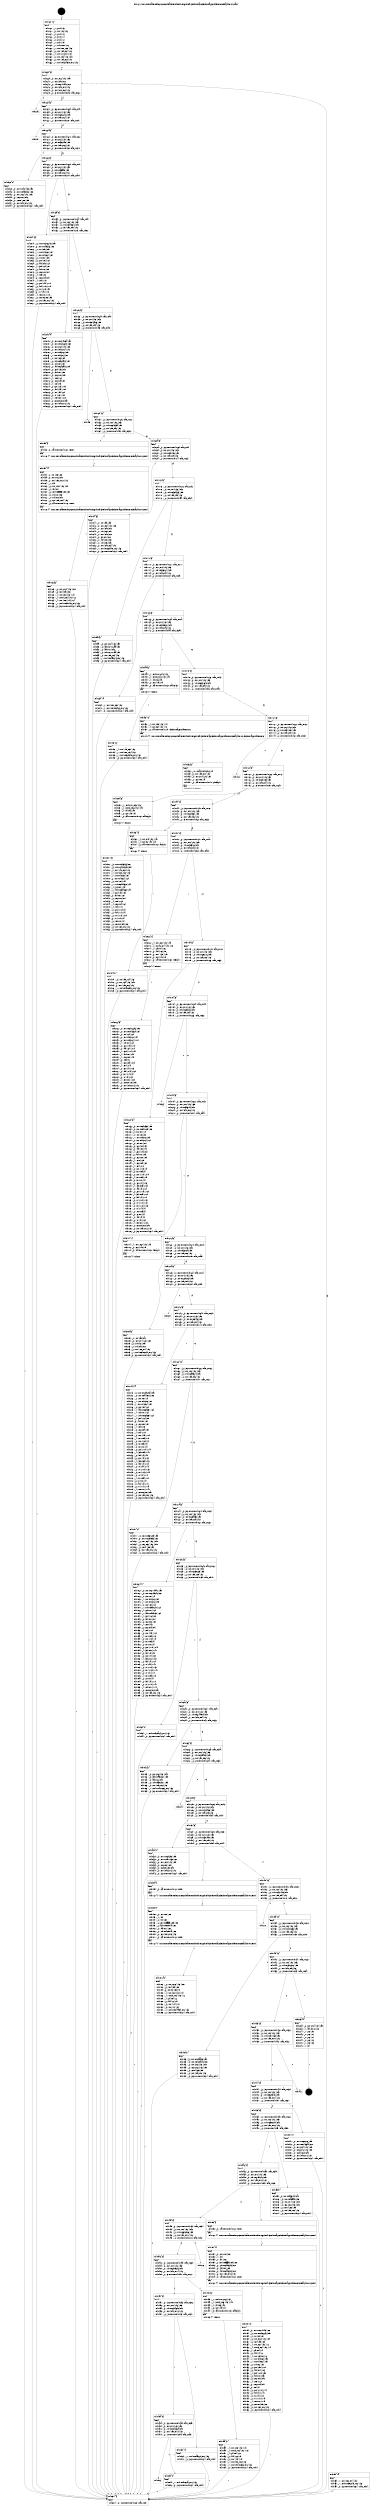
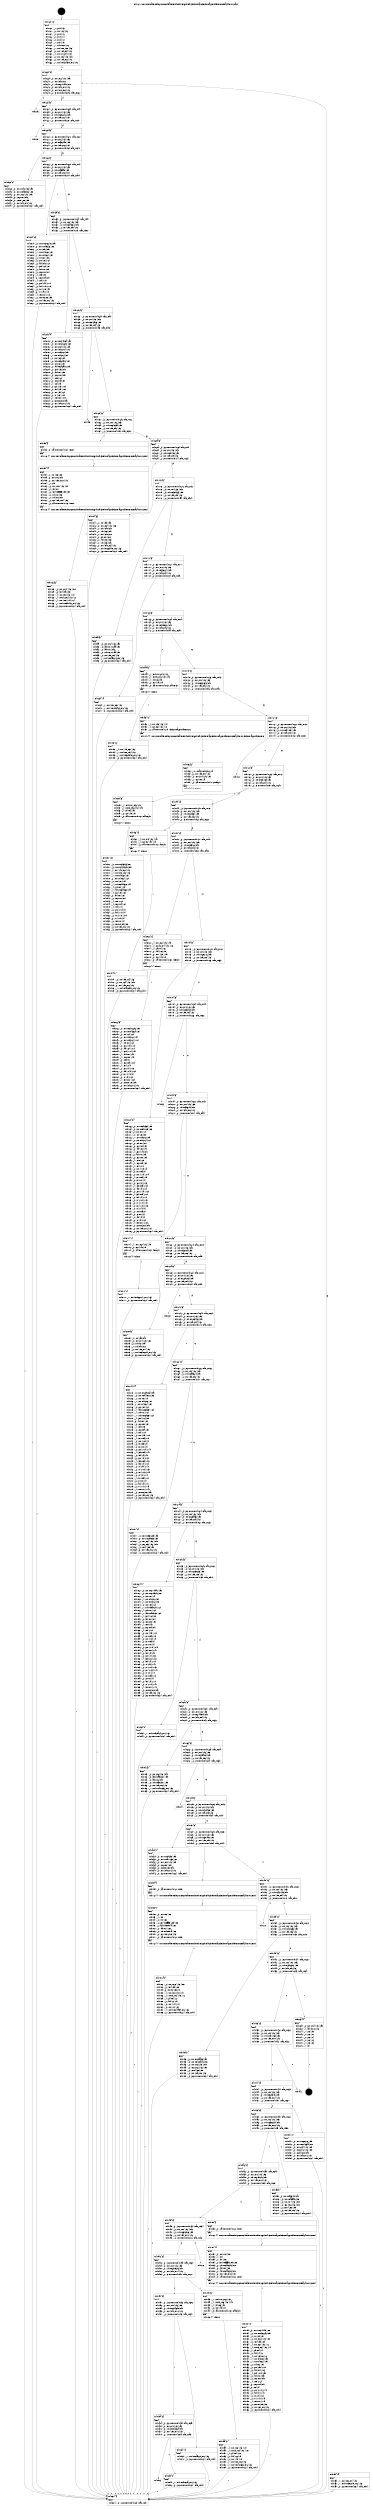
none -> (138, 1296)
none -> (148, 2254)
